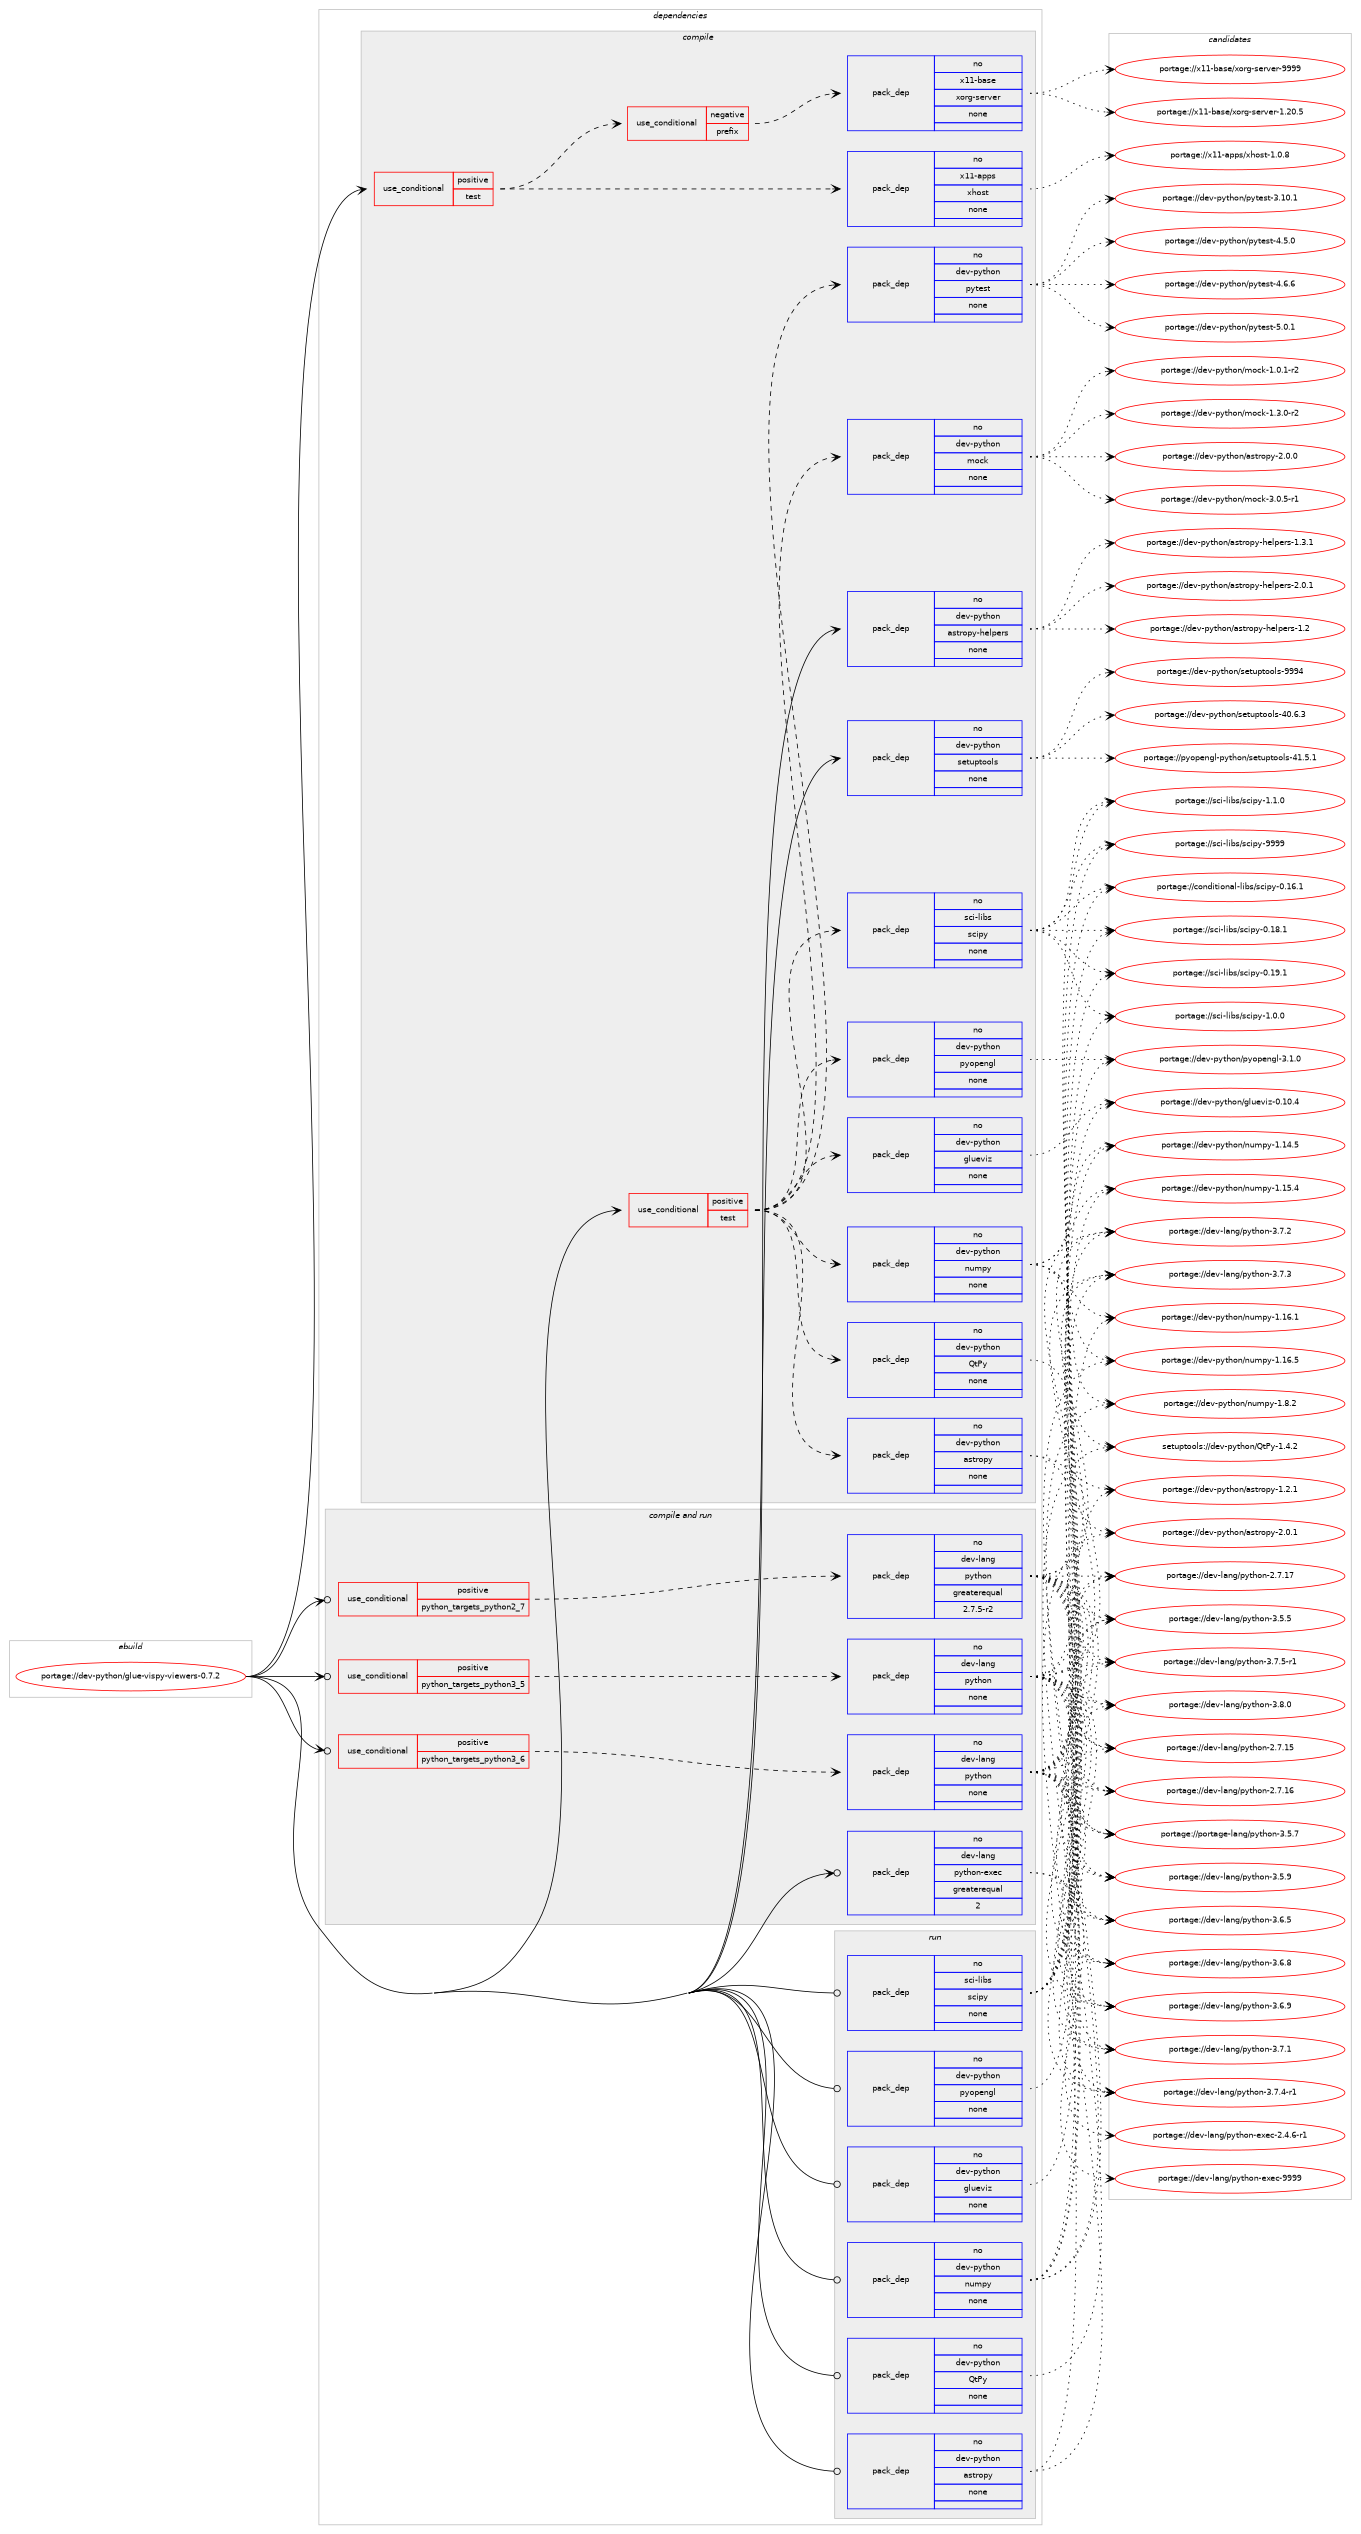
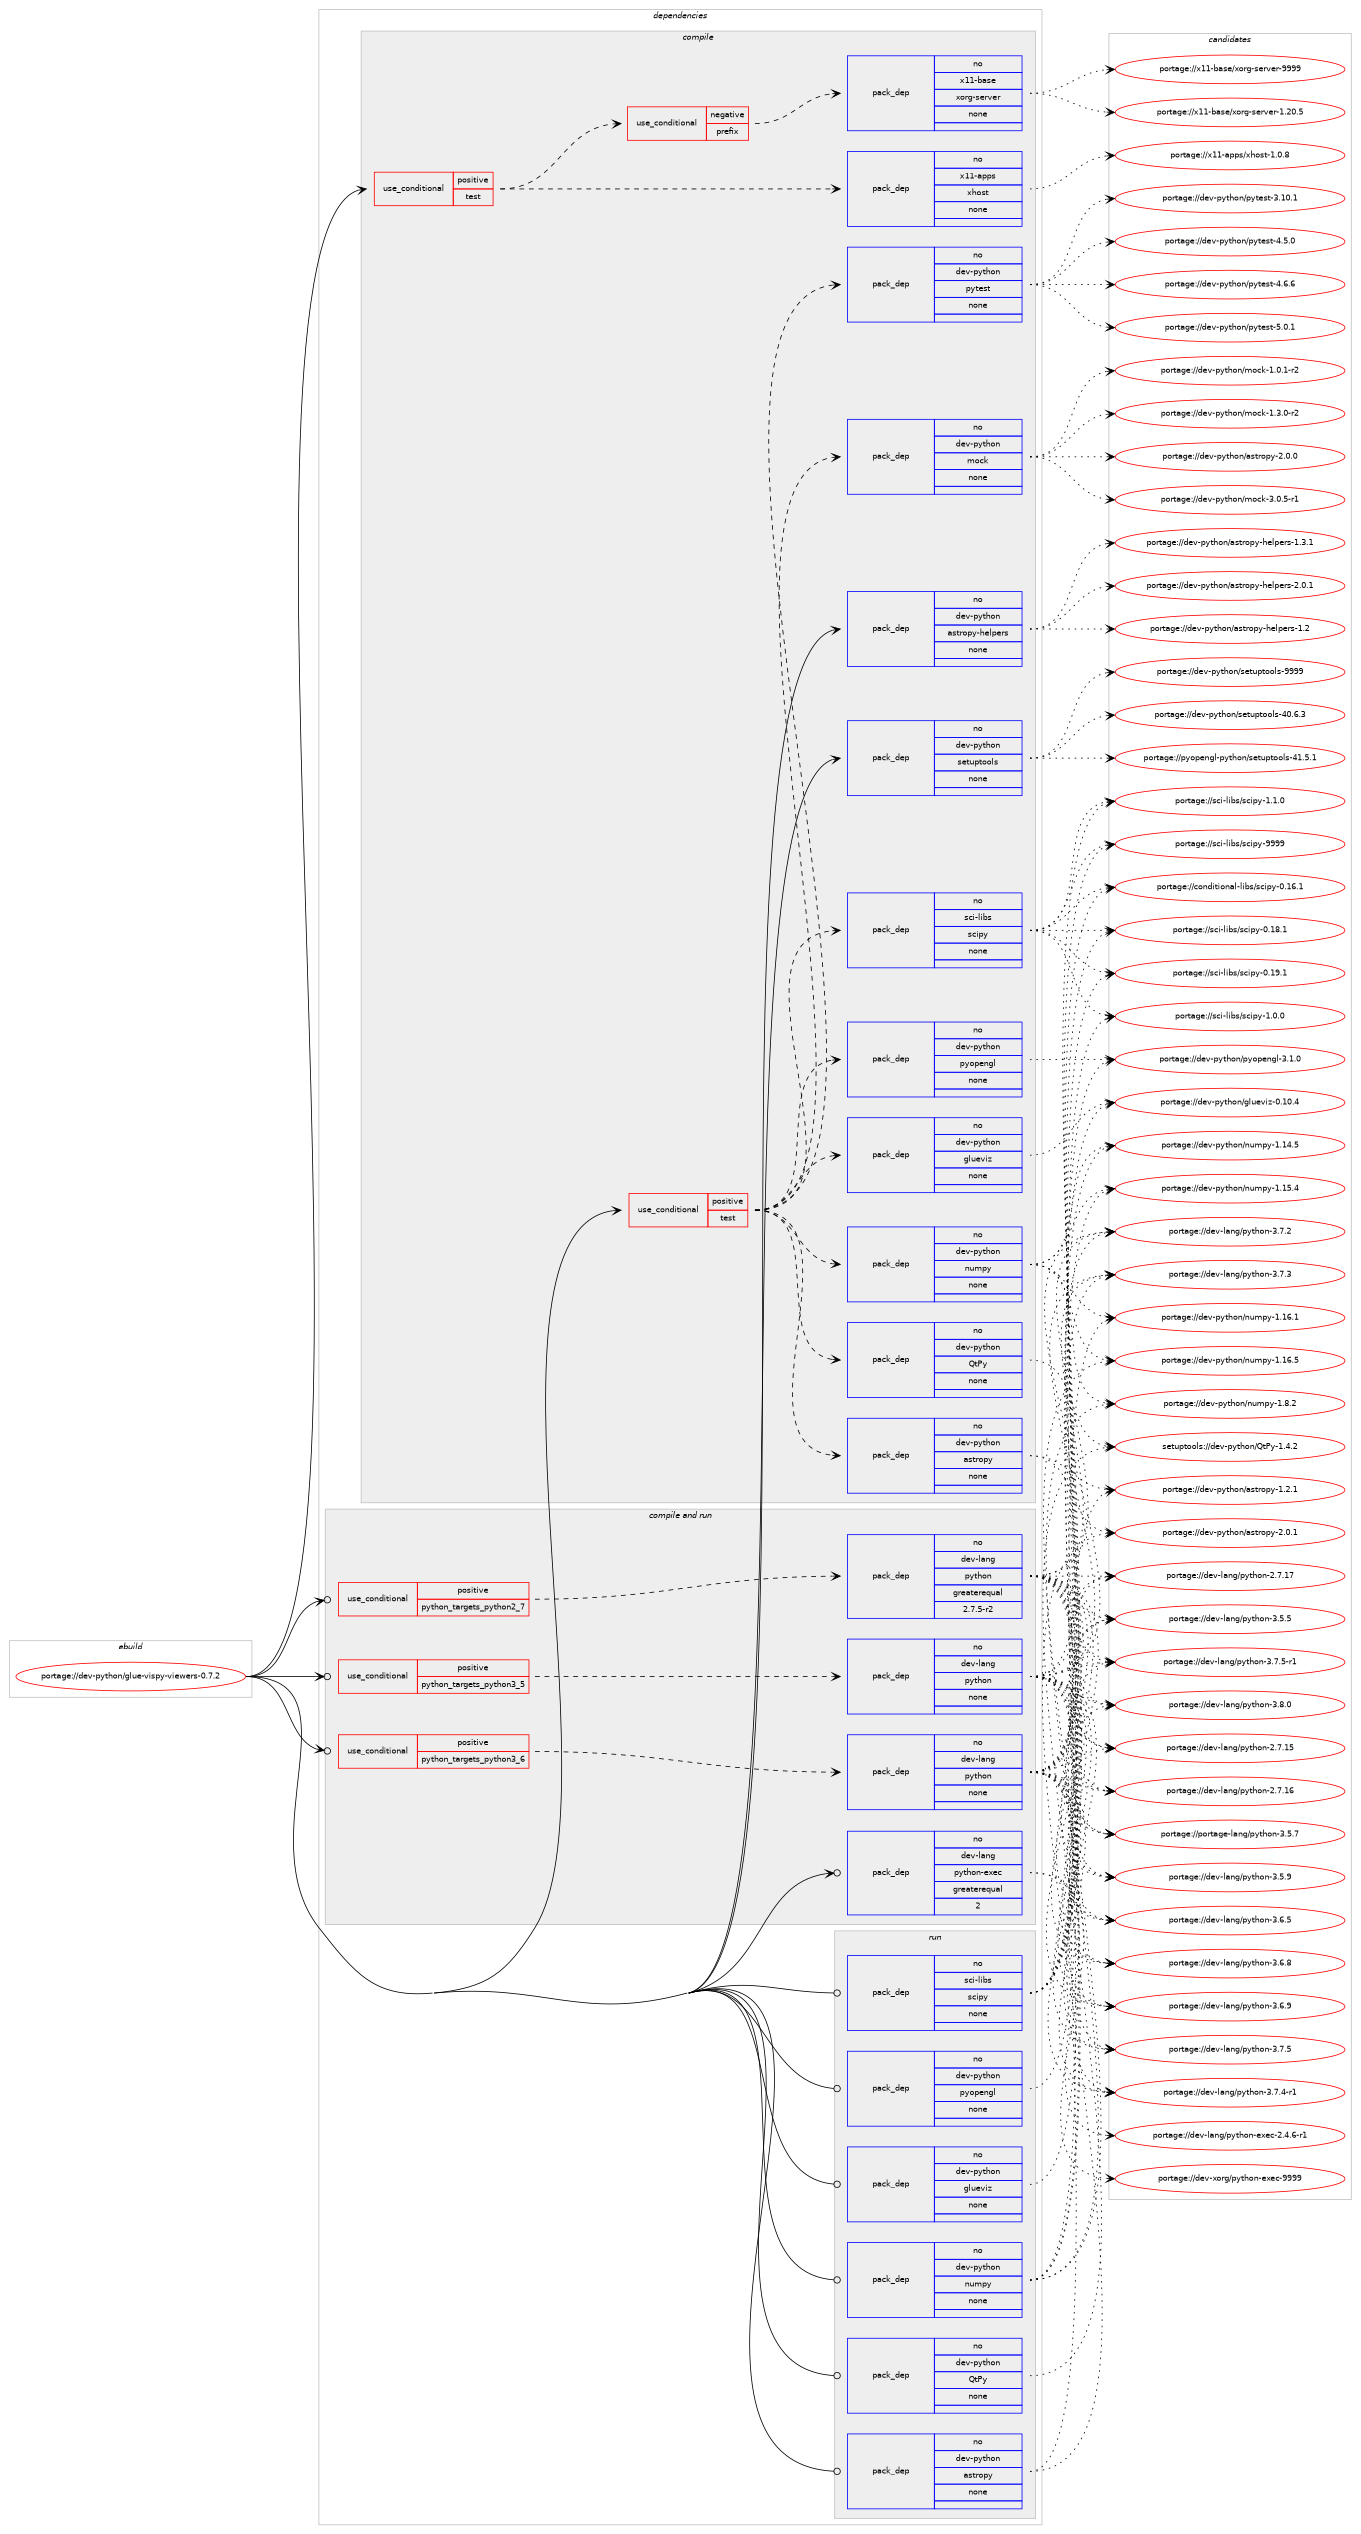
(1230, 672) -> (1230, 672)
(1230, 2050) -> (1230, 2050)
(1230, 2179) -> (1230, 2179)
